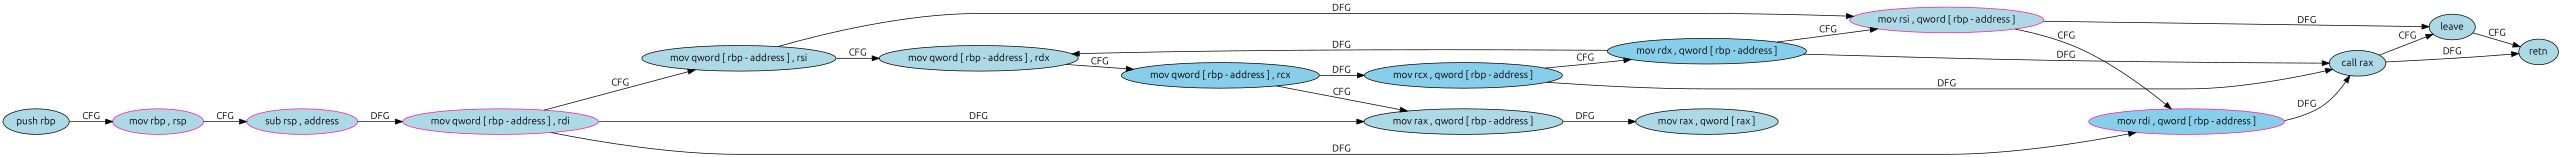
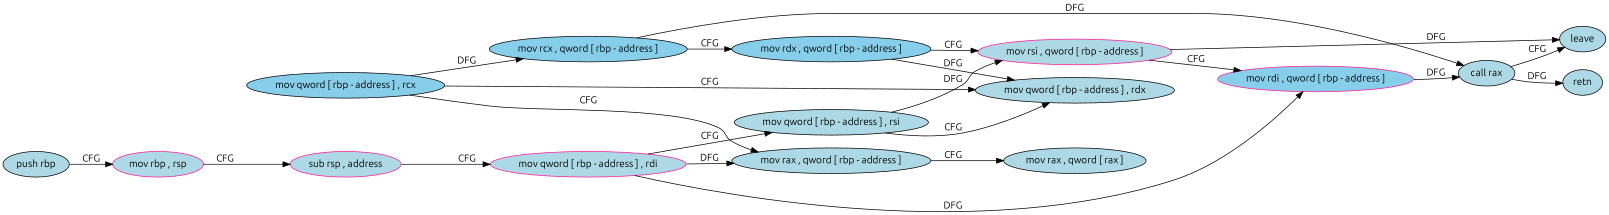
(2493, 39) -> none
(2063, 61) -> none
(1096, 67) -> (706, 88)
(380, 116) -> (467, 159)
(1585, 116) -> (953, 155)
